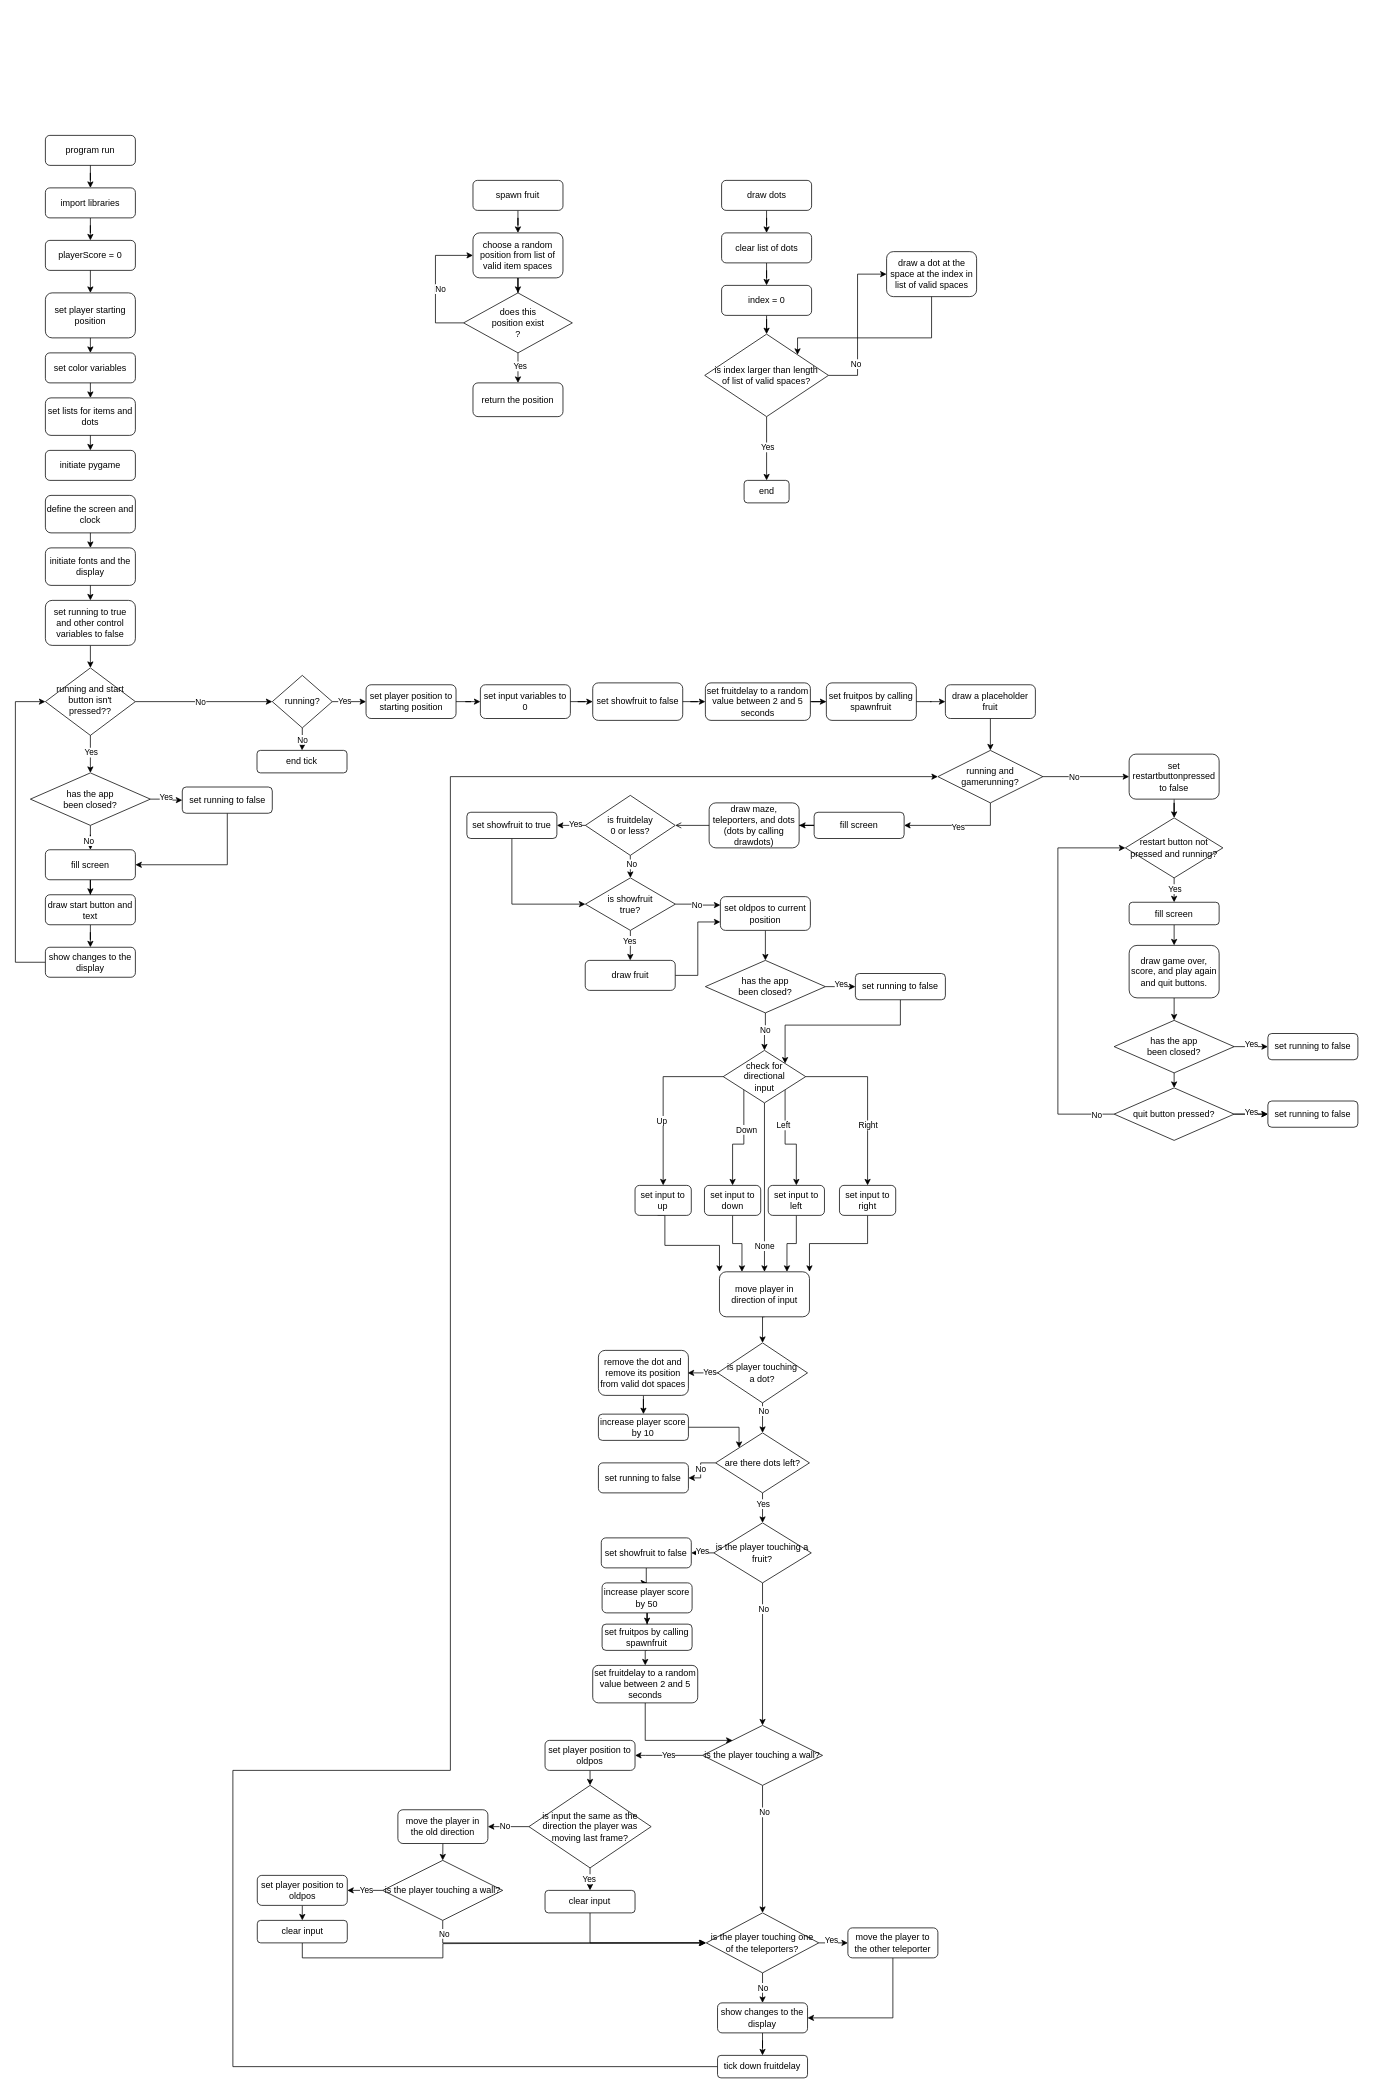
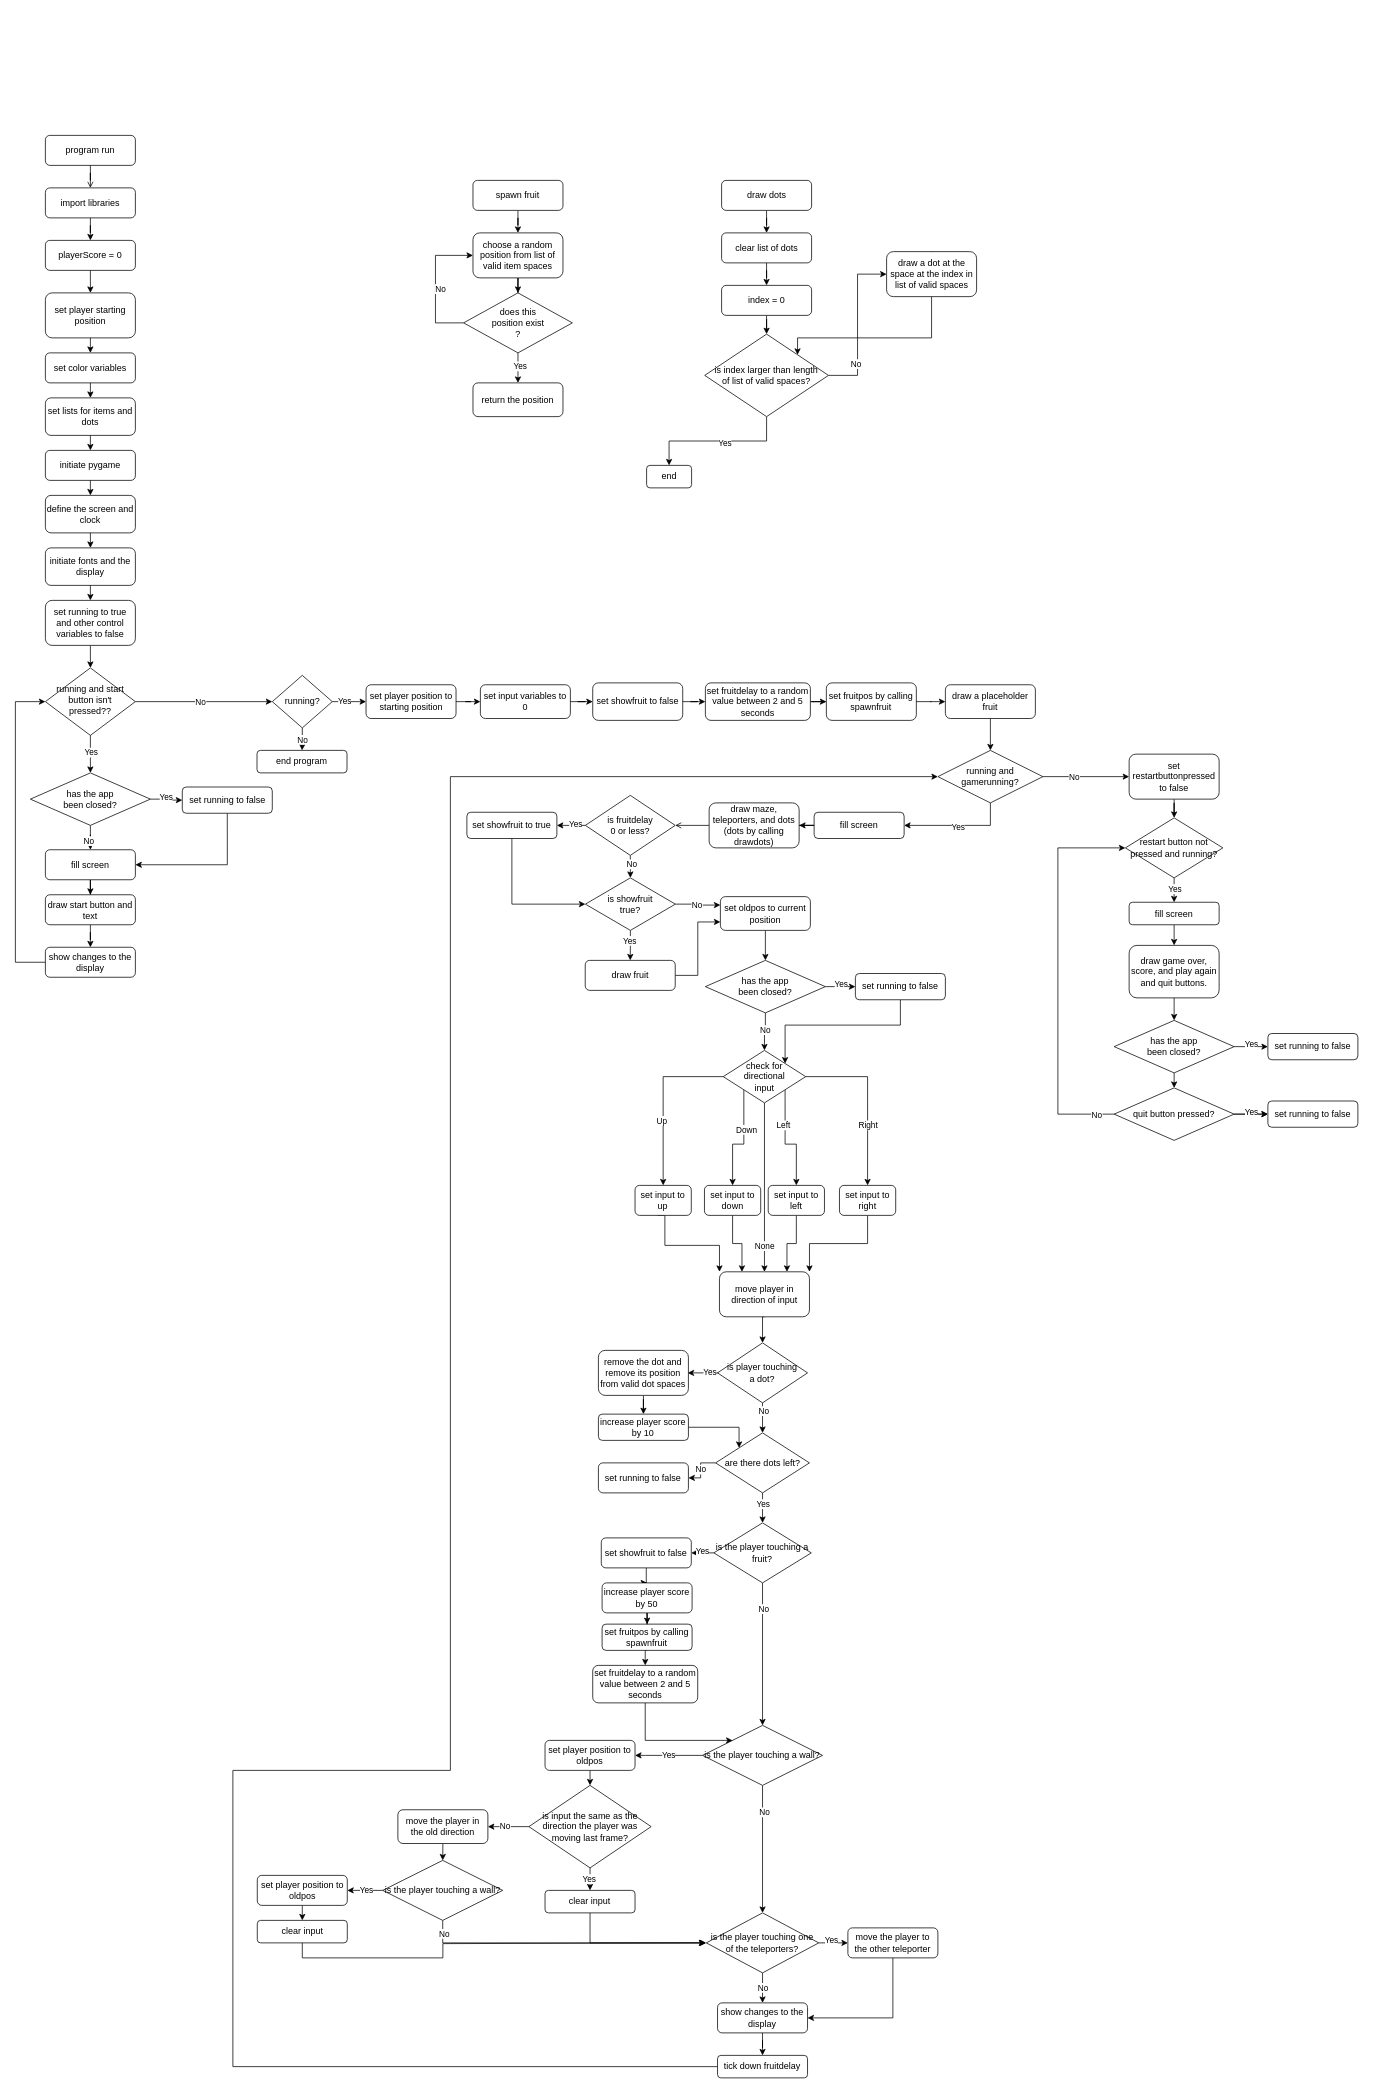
(90, 181) -> (90, 182)
none -> (90, 485)
(767, 492) -> (669, 477)
(302, 762) -> (302, 762)
